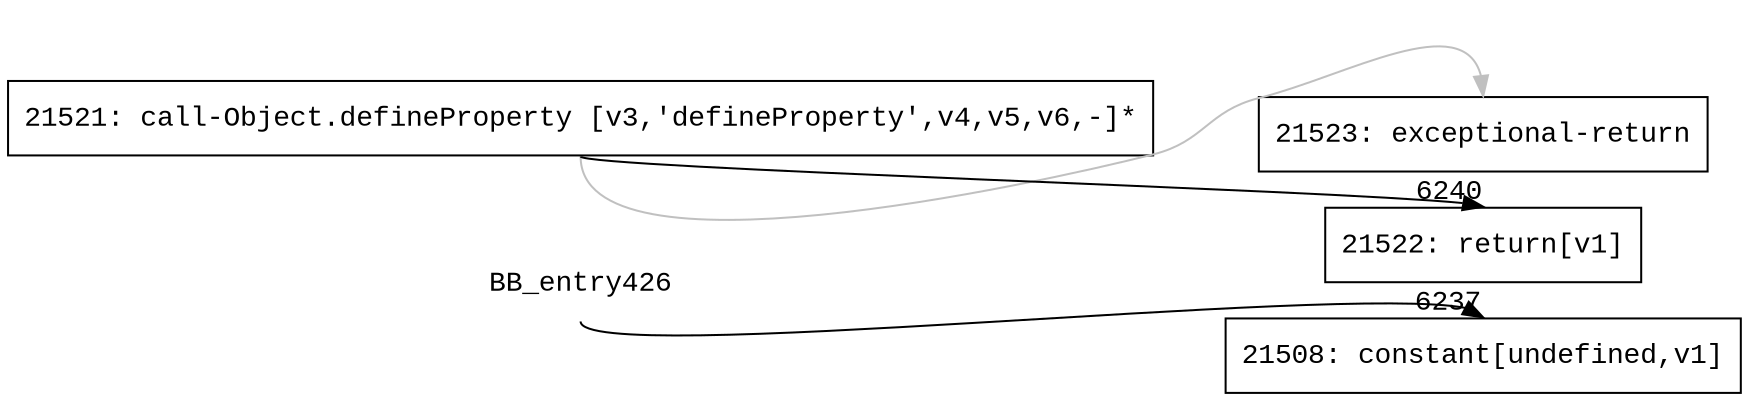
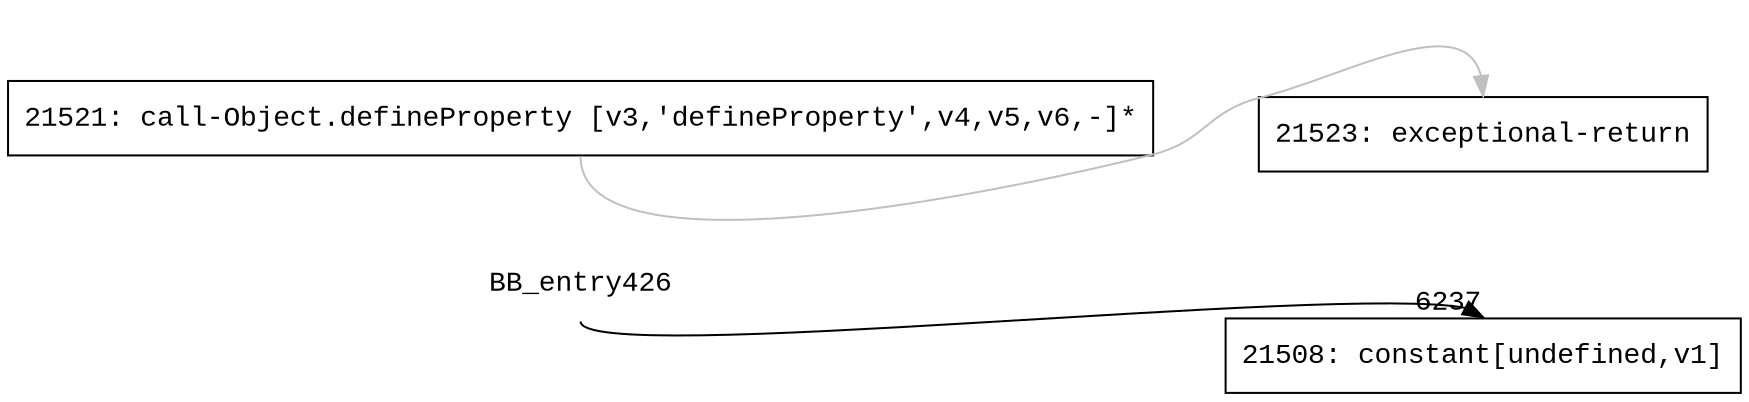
(1483, 245) -> none
